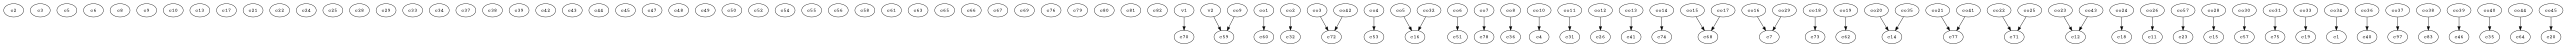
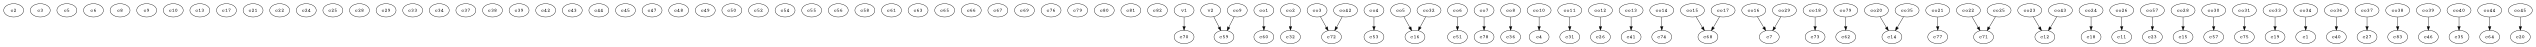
(1846, 10) -> (1846, 10)
(1968, 10) -> none
(2398, 37) -> (2367, 37)
